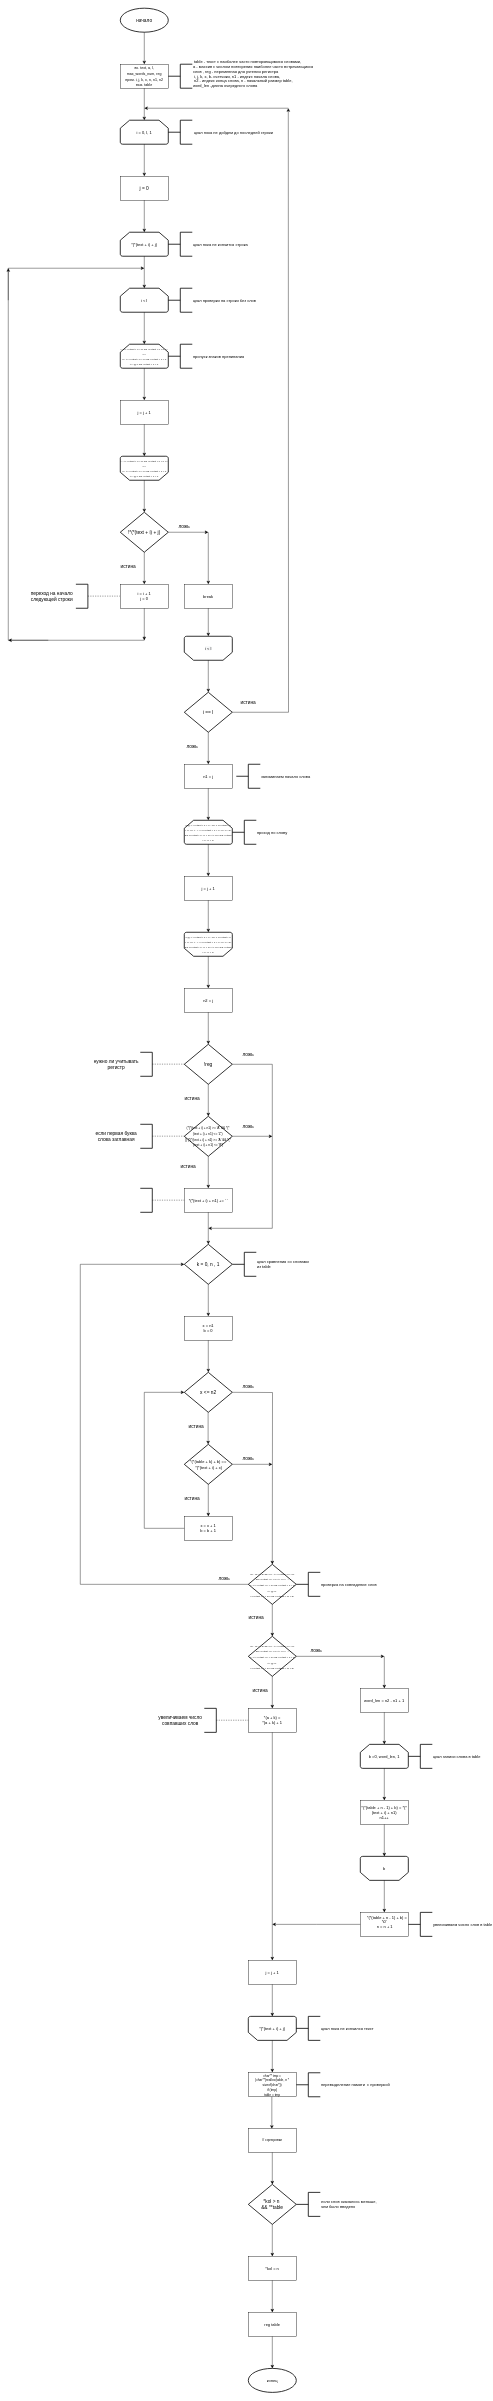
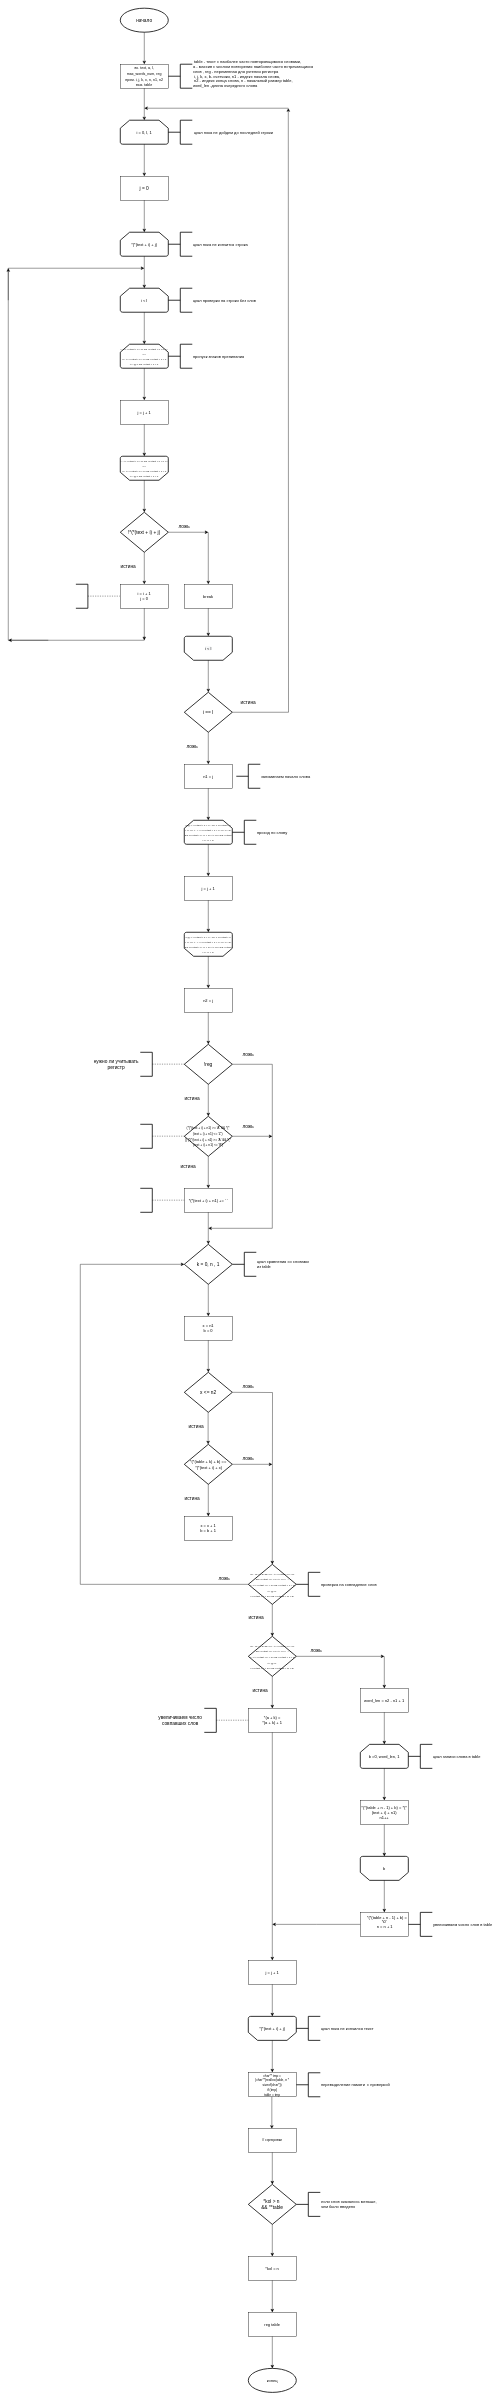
(52, 596) -> none
(116, 1136) -> none
(180, 1392) -> none
